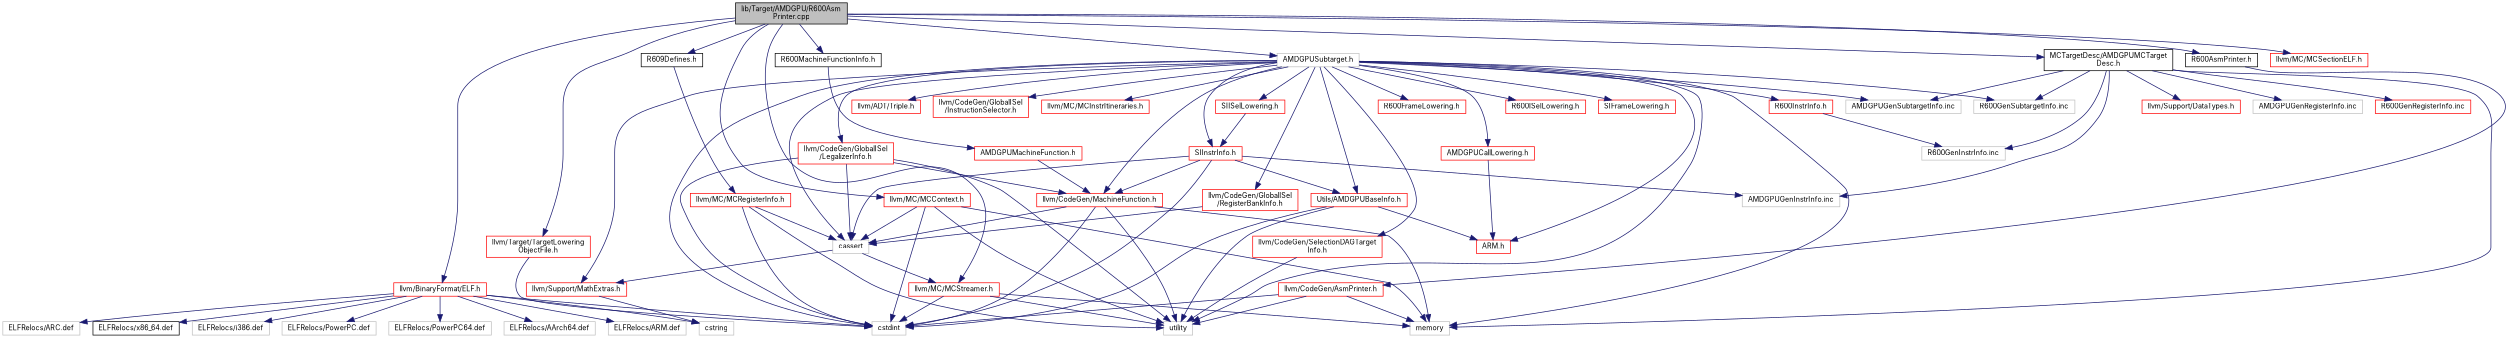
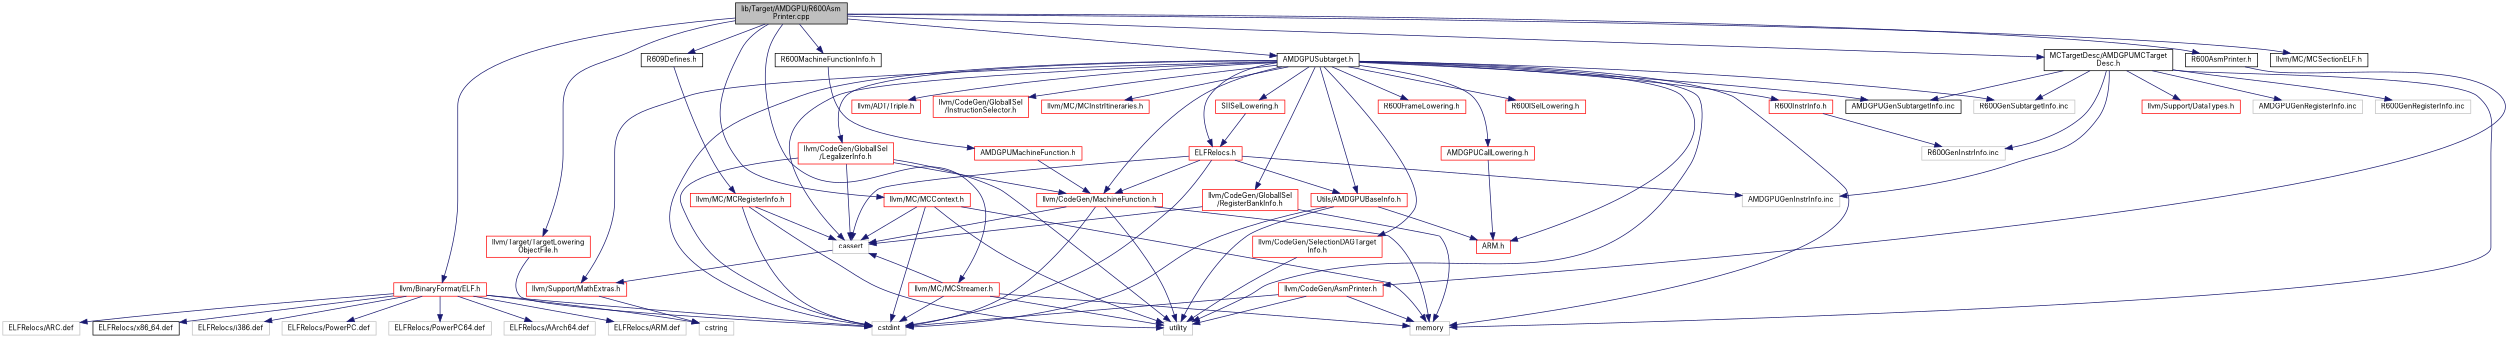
(1318, 60) -> (1318, 60)
(2319, 60) -> (2319, 60)
(1637, 107) -> none
(1903, 107) -> (1903, 107)
(2423, 107) -> (2423, 107)
(1216, 153) -> (1216, 153)
none -> (1410, 230)
(895, 267) -> (911, 270)
